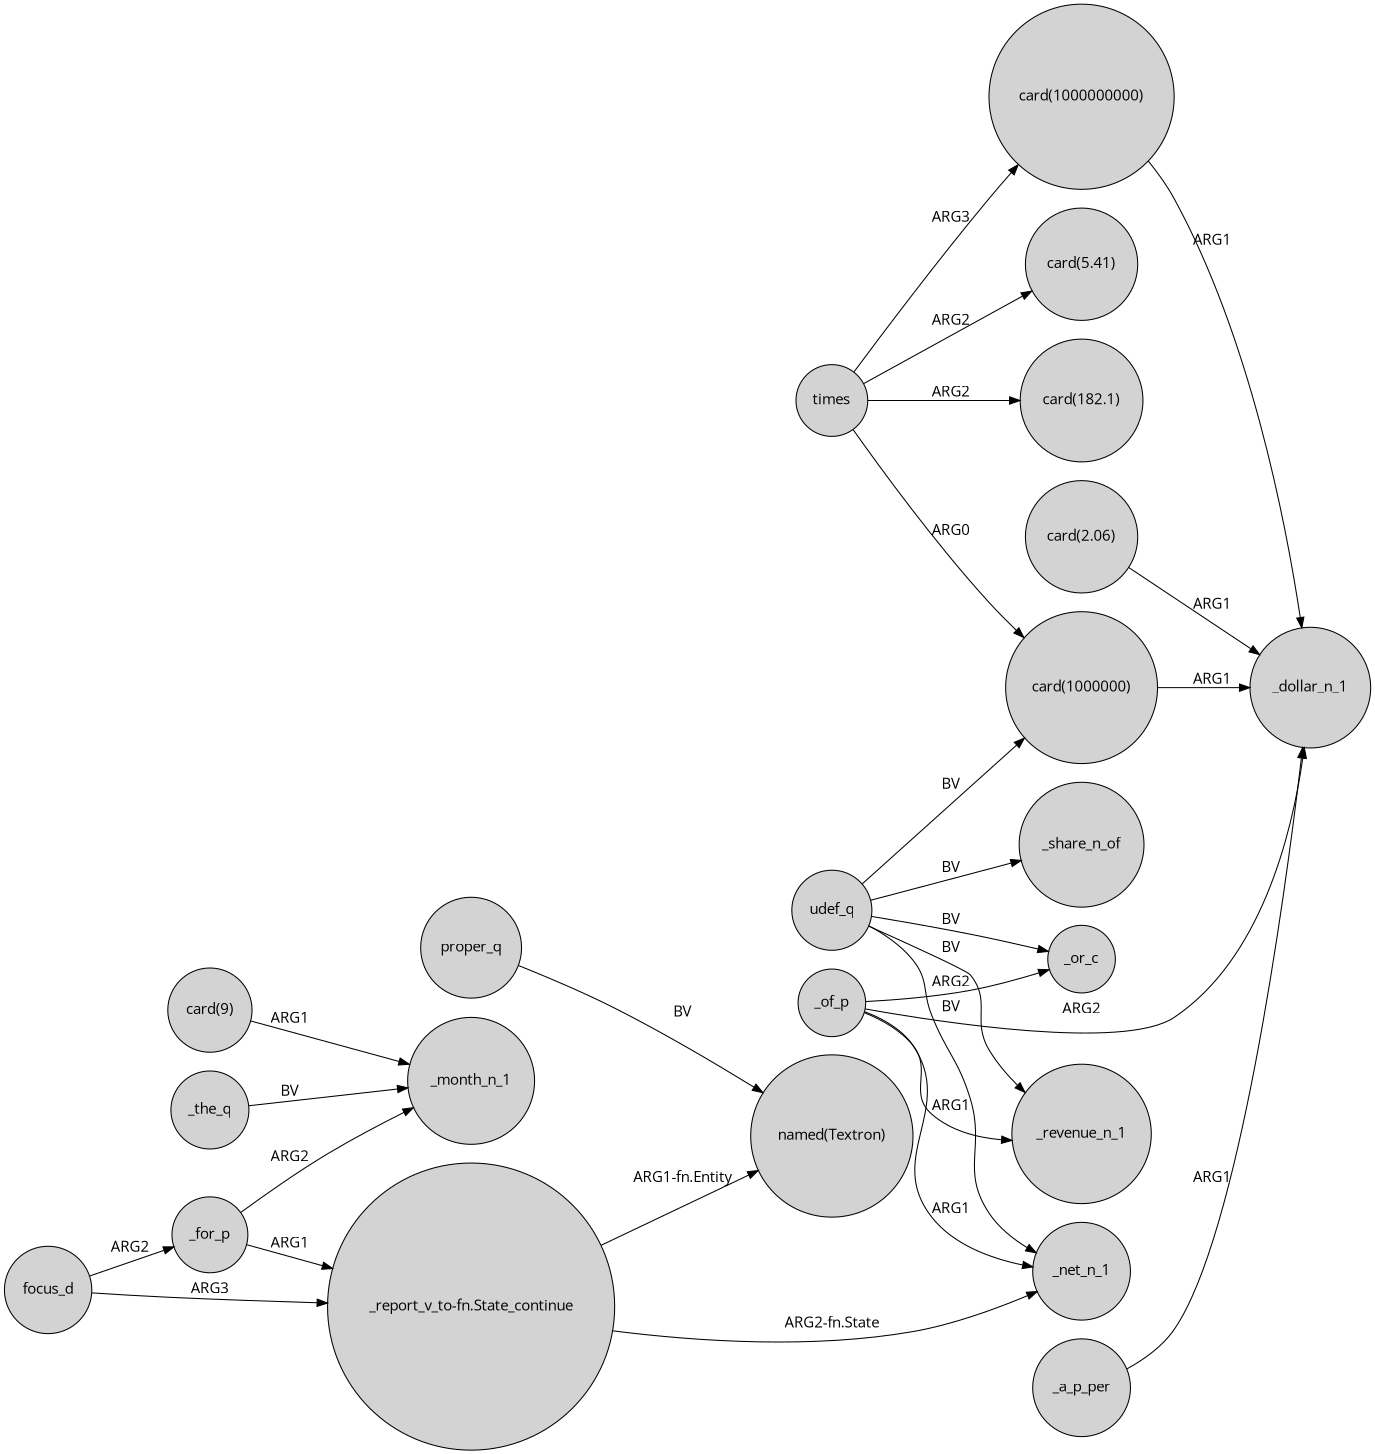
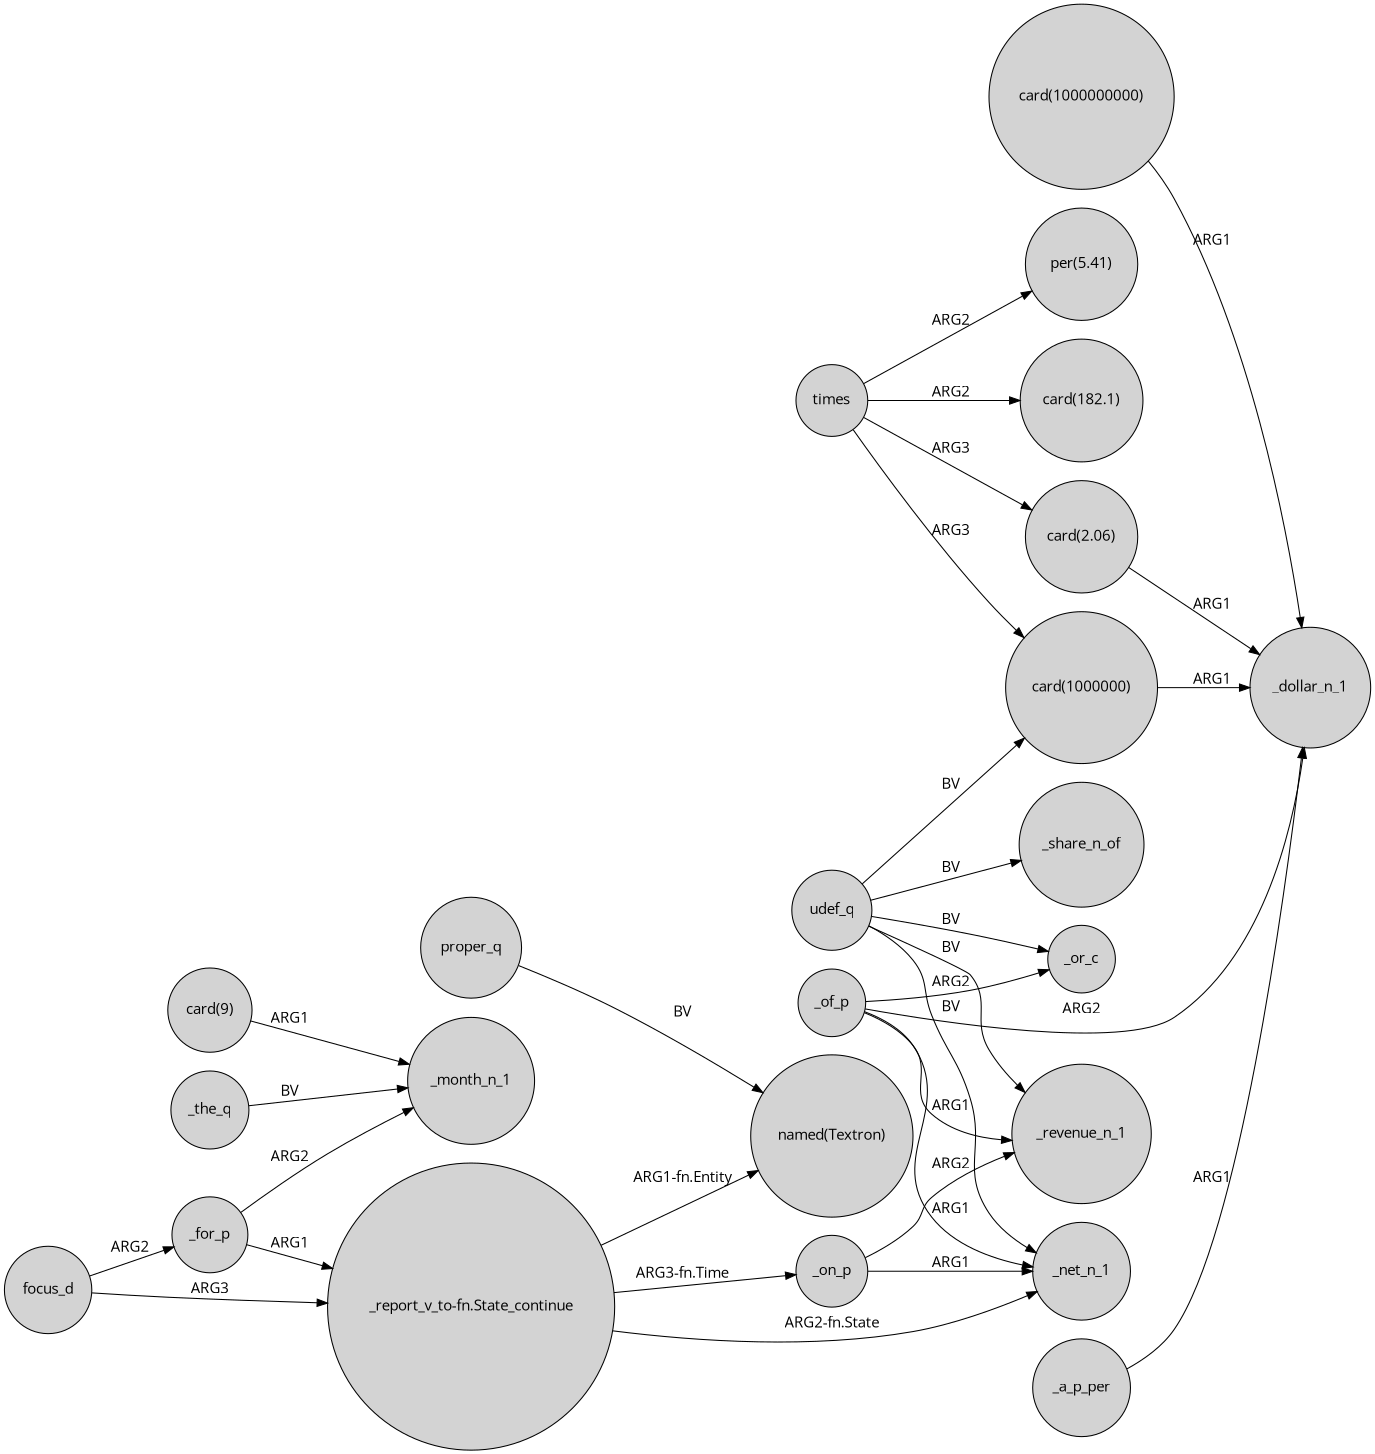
(1082, 264) -> (1082, 264)
(931, 271) -> (943, 461)
(951, 531) -> (951, 531)
none -> (832, 1271)
